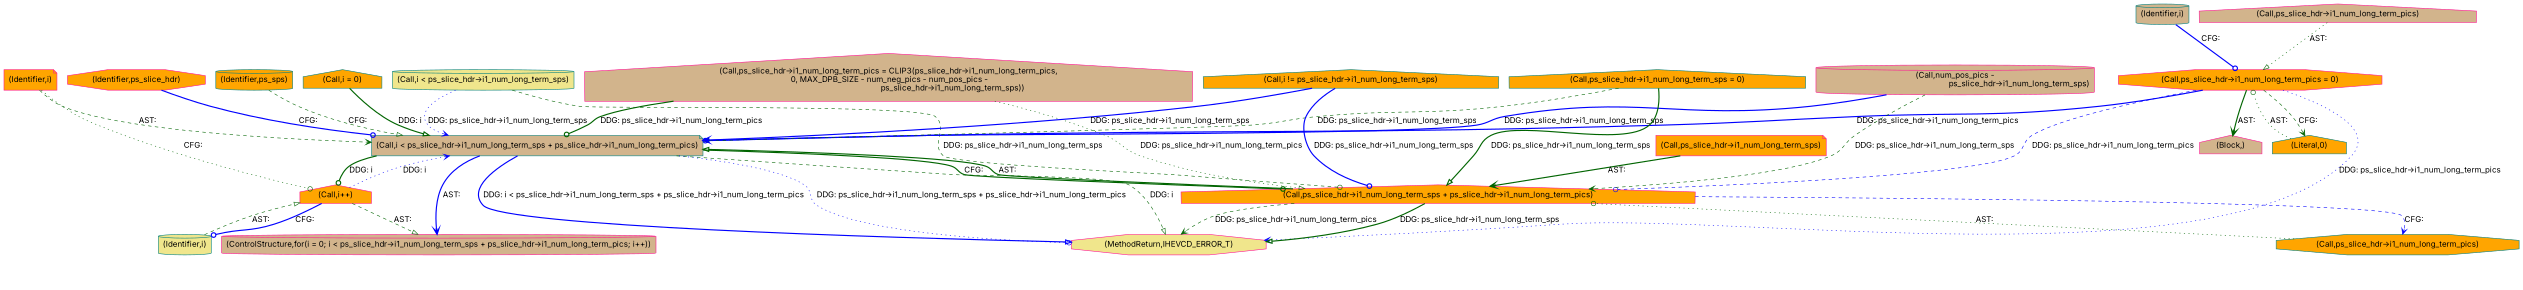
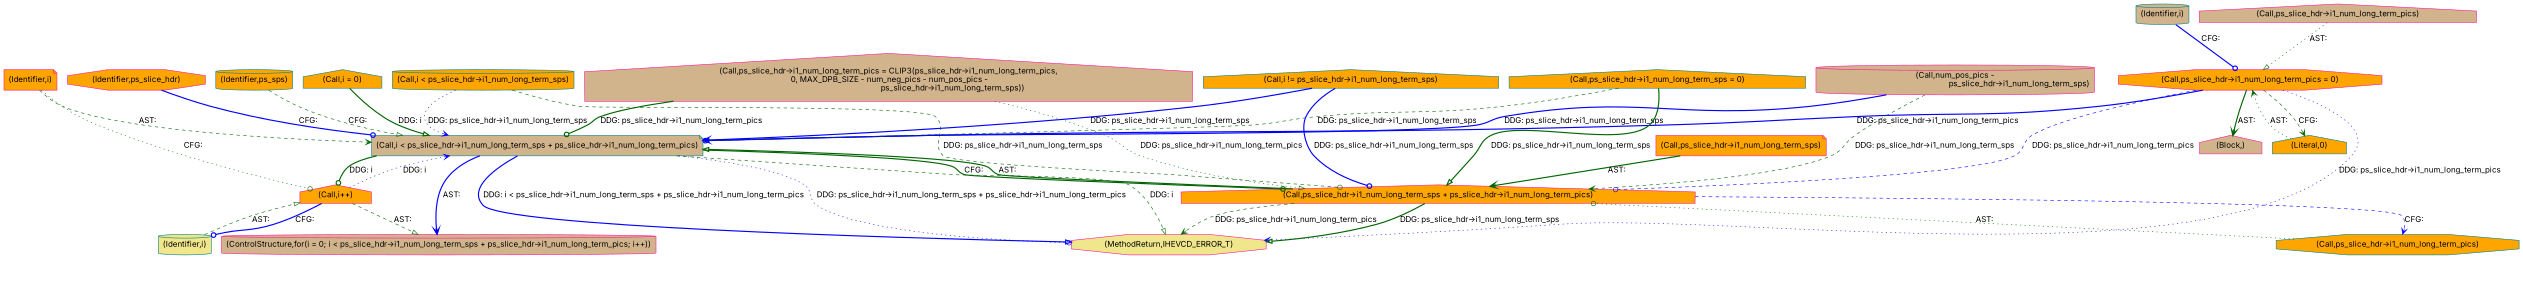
(483, 80) -> (483, 80)
(2267, 122) -> (2267, 122)
